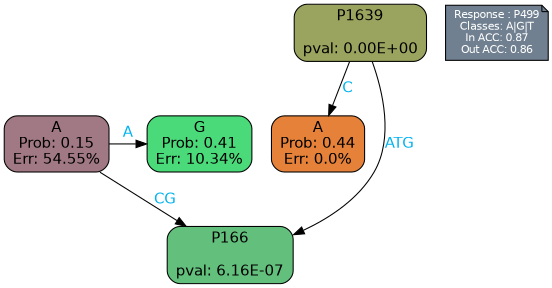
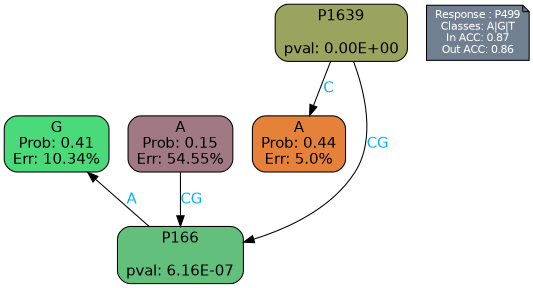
(122, 144) -> (122, 203)
(318, 144) -> (299, 144)
(400, 144) -> (378, 144)
